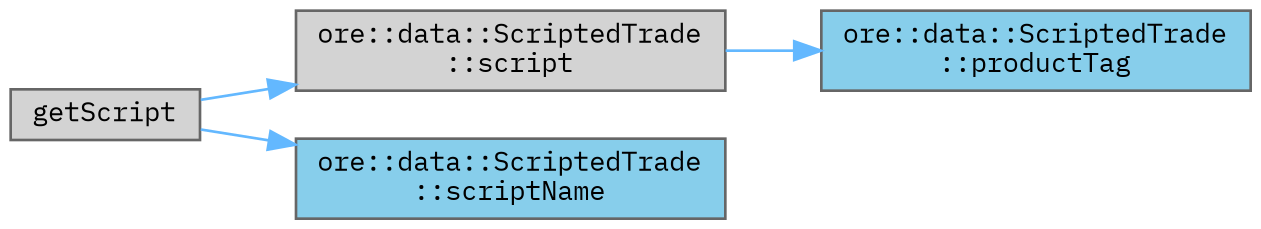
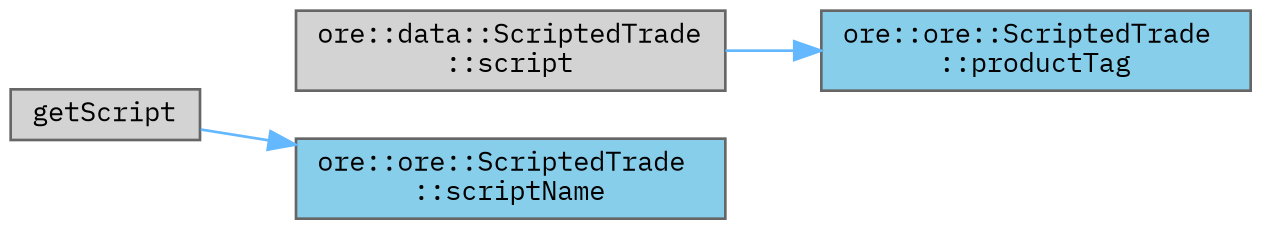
(1036, 51) -> (1036, 51)
(235, 94) -> none
(511, 179) -> (511, 179)
